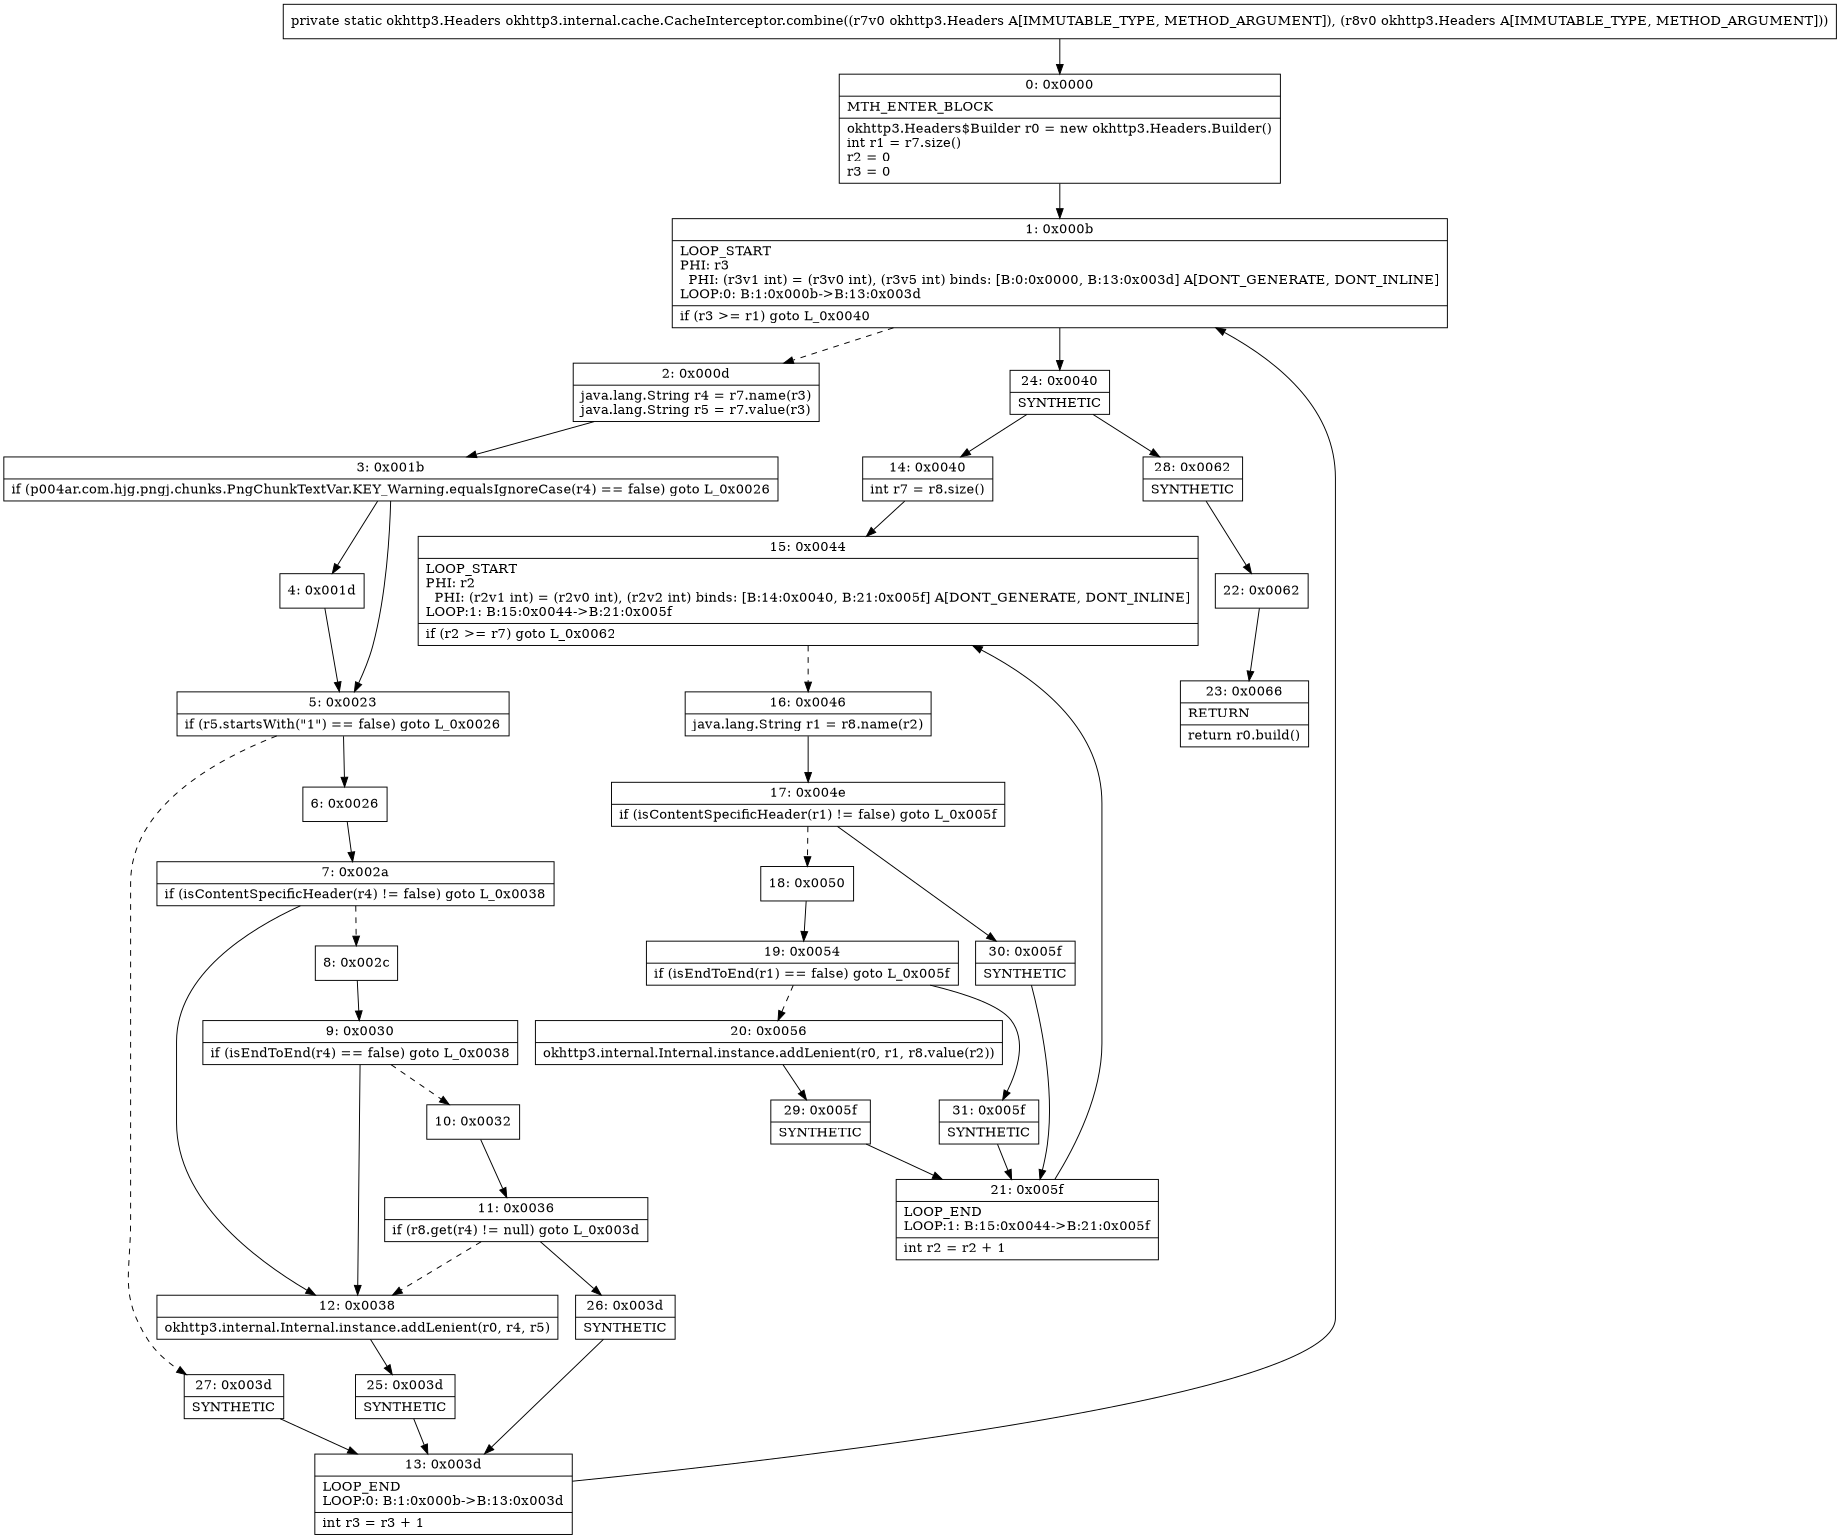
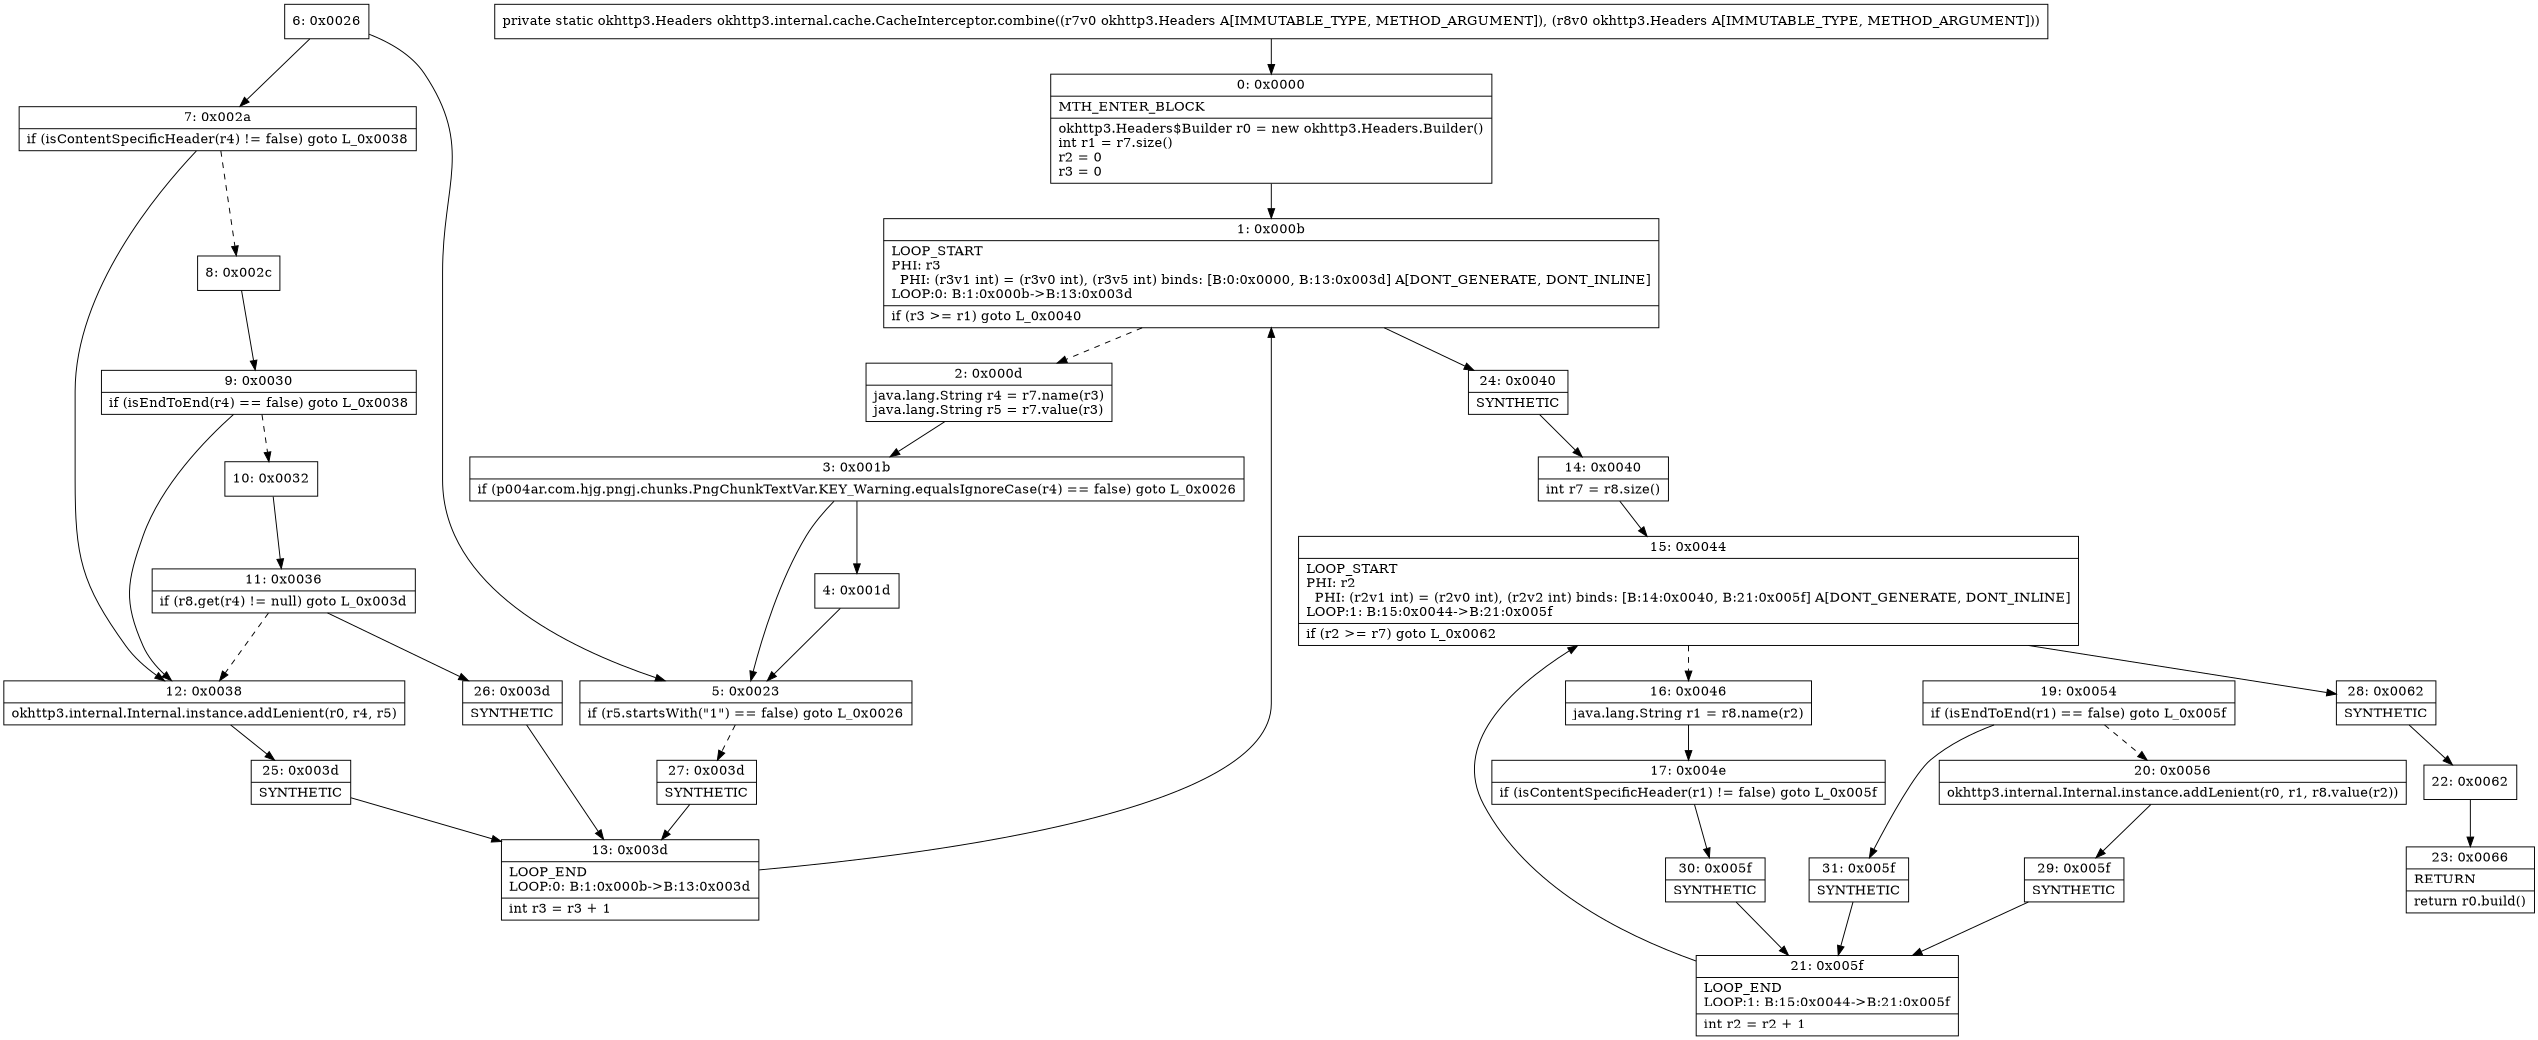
(1122, 433) -> (2178, 669)
(344, 757) -> (443, 394)
(807, 884) -> none
